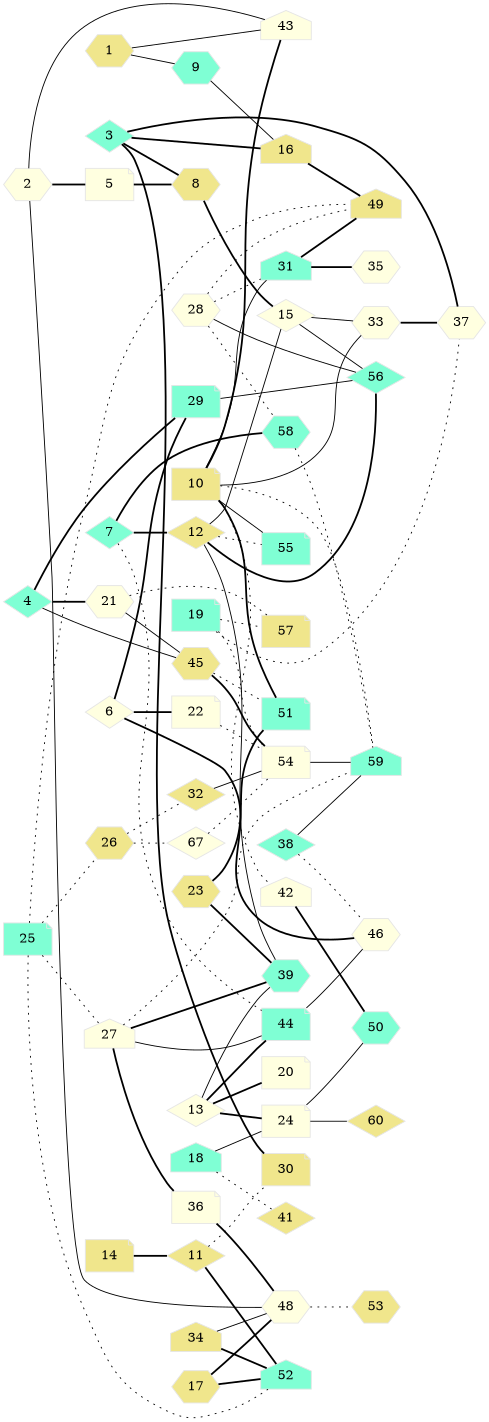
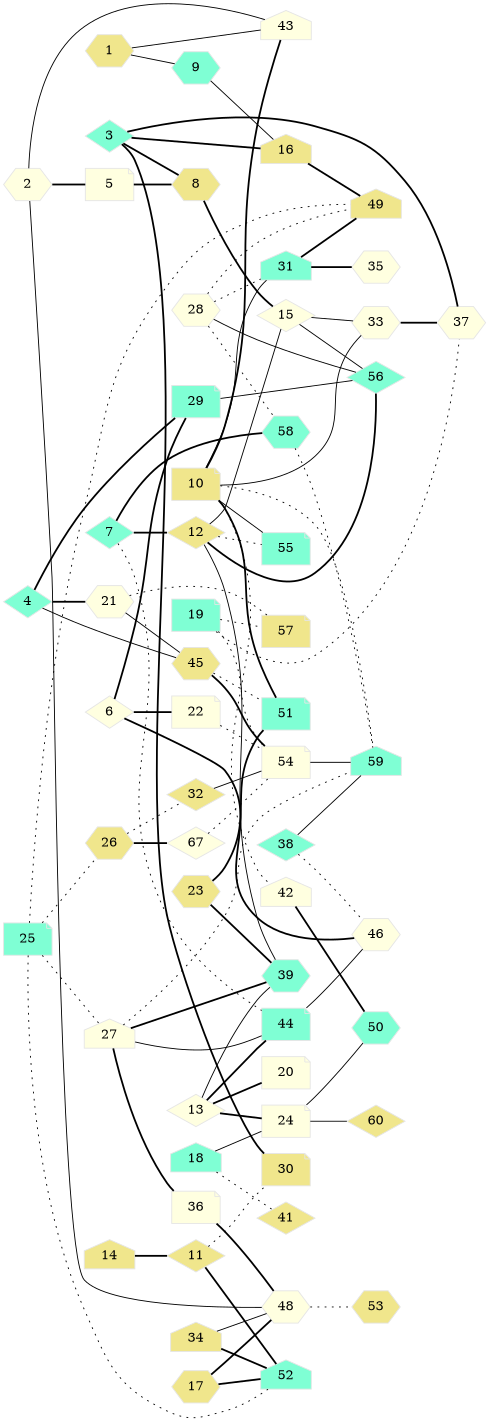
(150, 843) -> (150, 843)
(110, 1256) -> (110, 1256)
